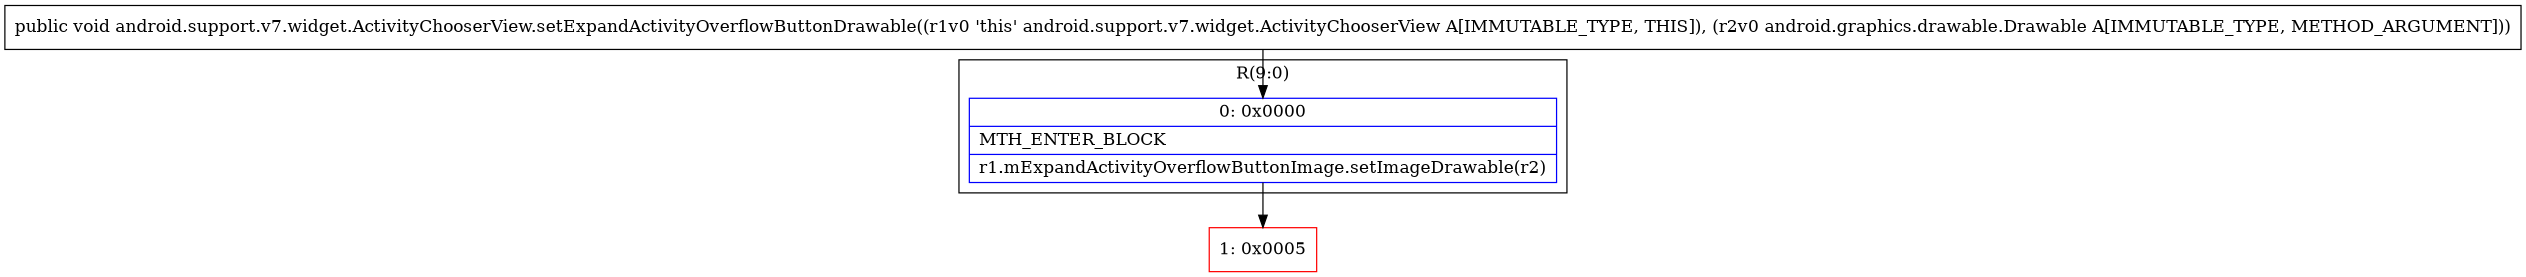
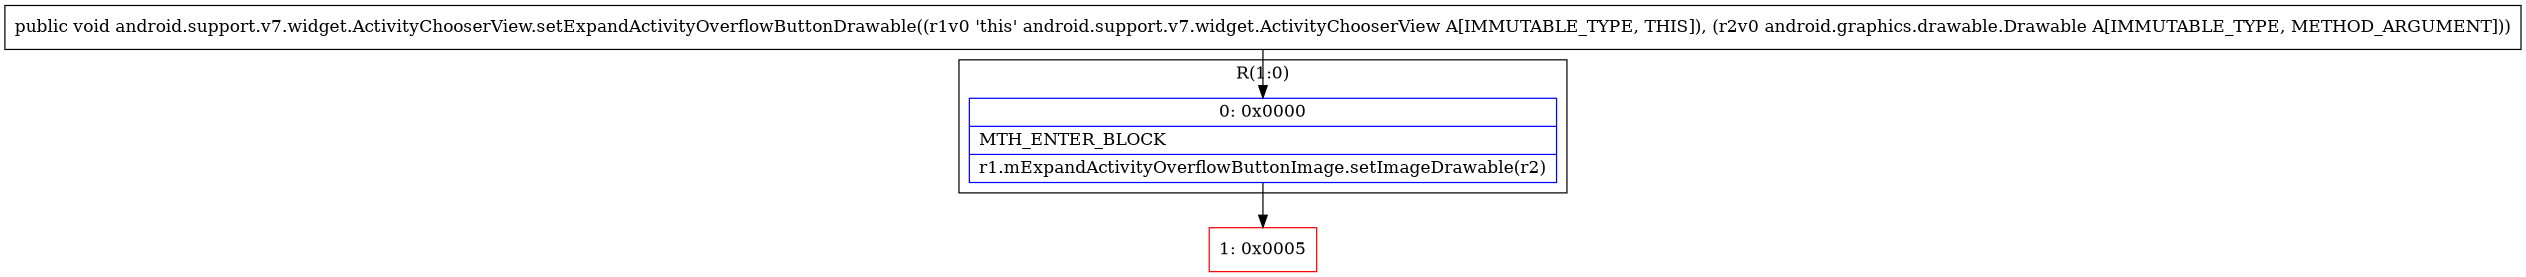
(1263, 74) -> (1263, 74)
